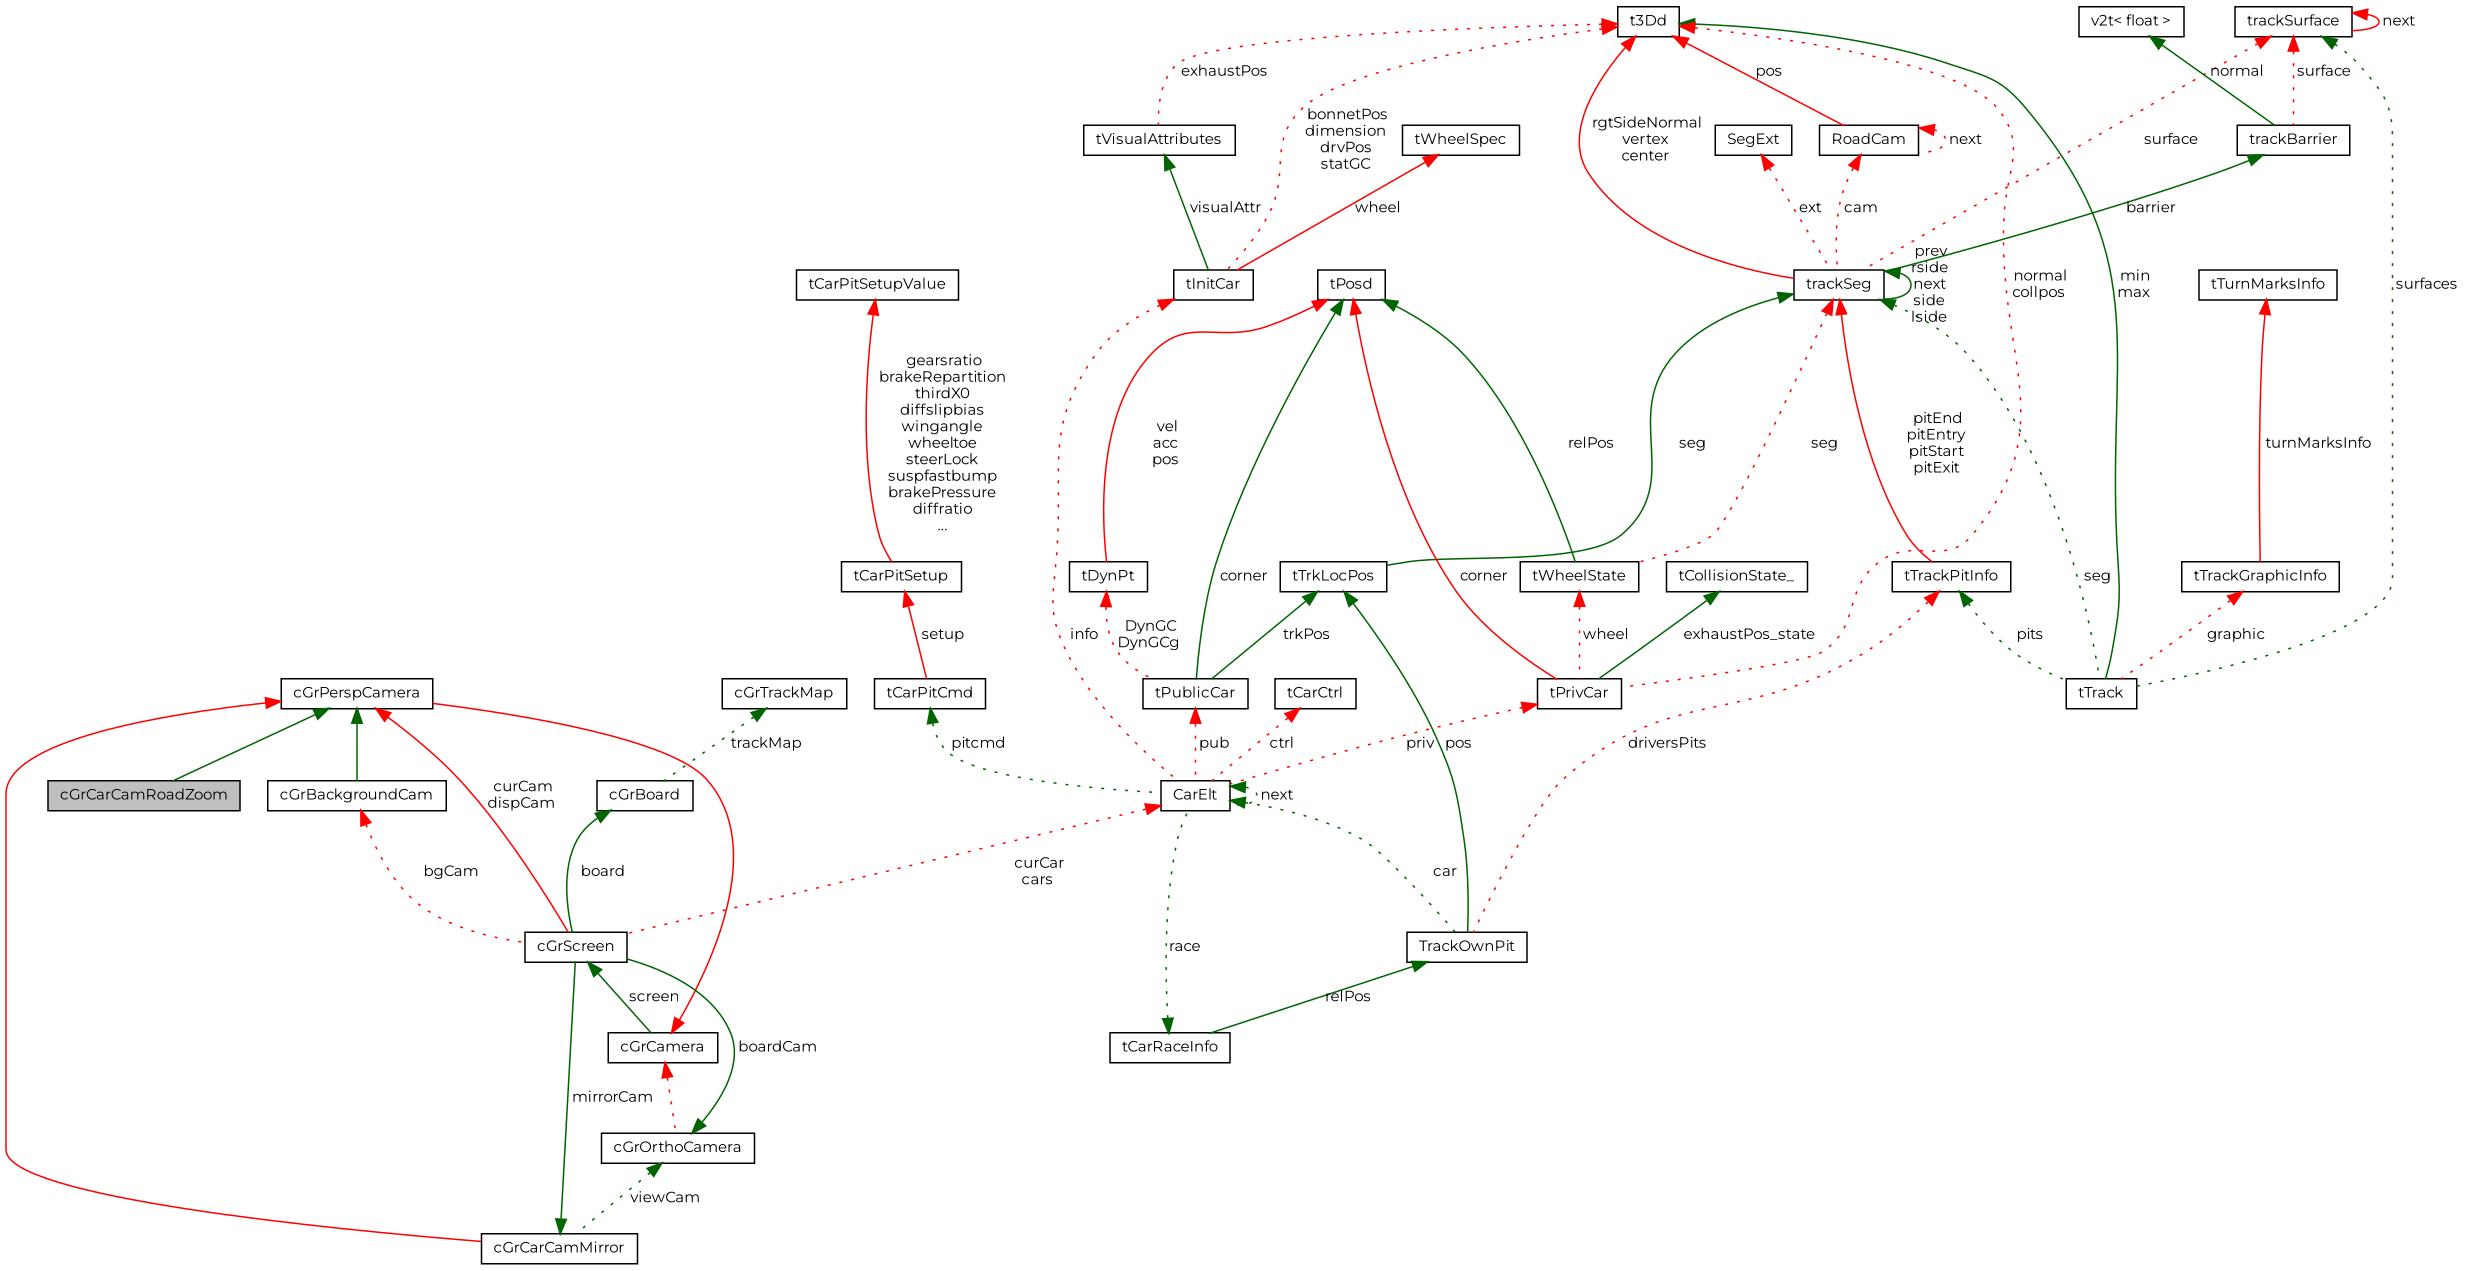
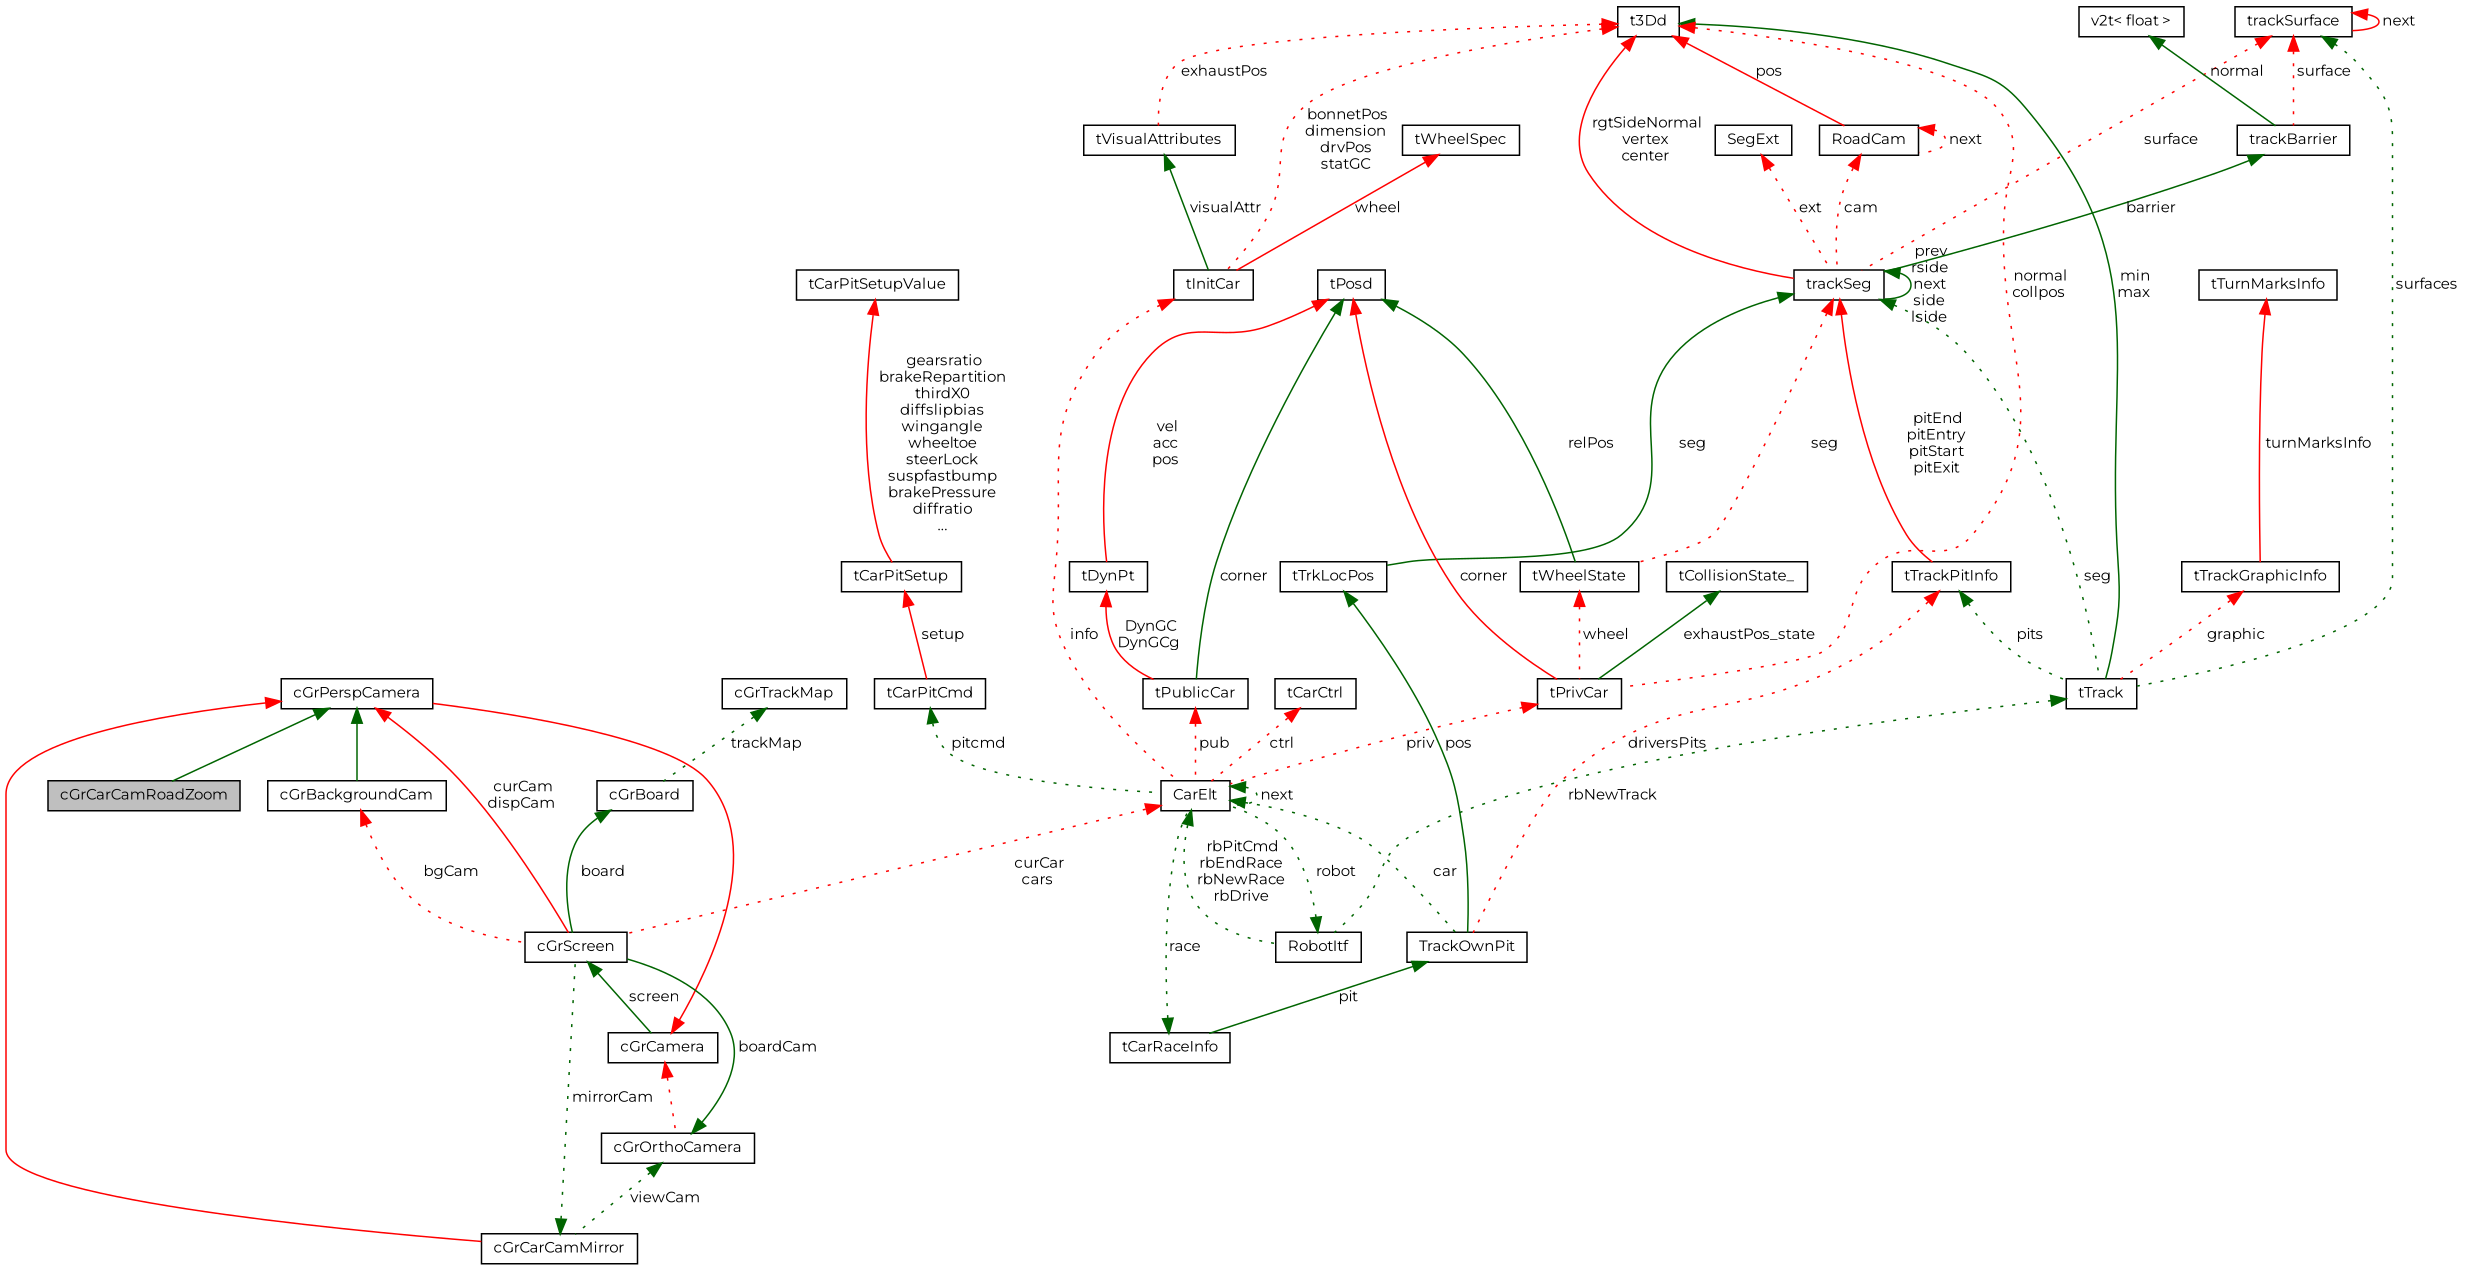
(1258, 640) -> none
(1117, 651) -> (1117, 651)
none -> (1318, 947)
(1347, 998) -> (1347, 998)
(568, 1090) -> (568, 1090)
